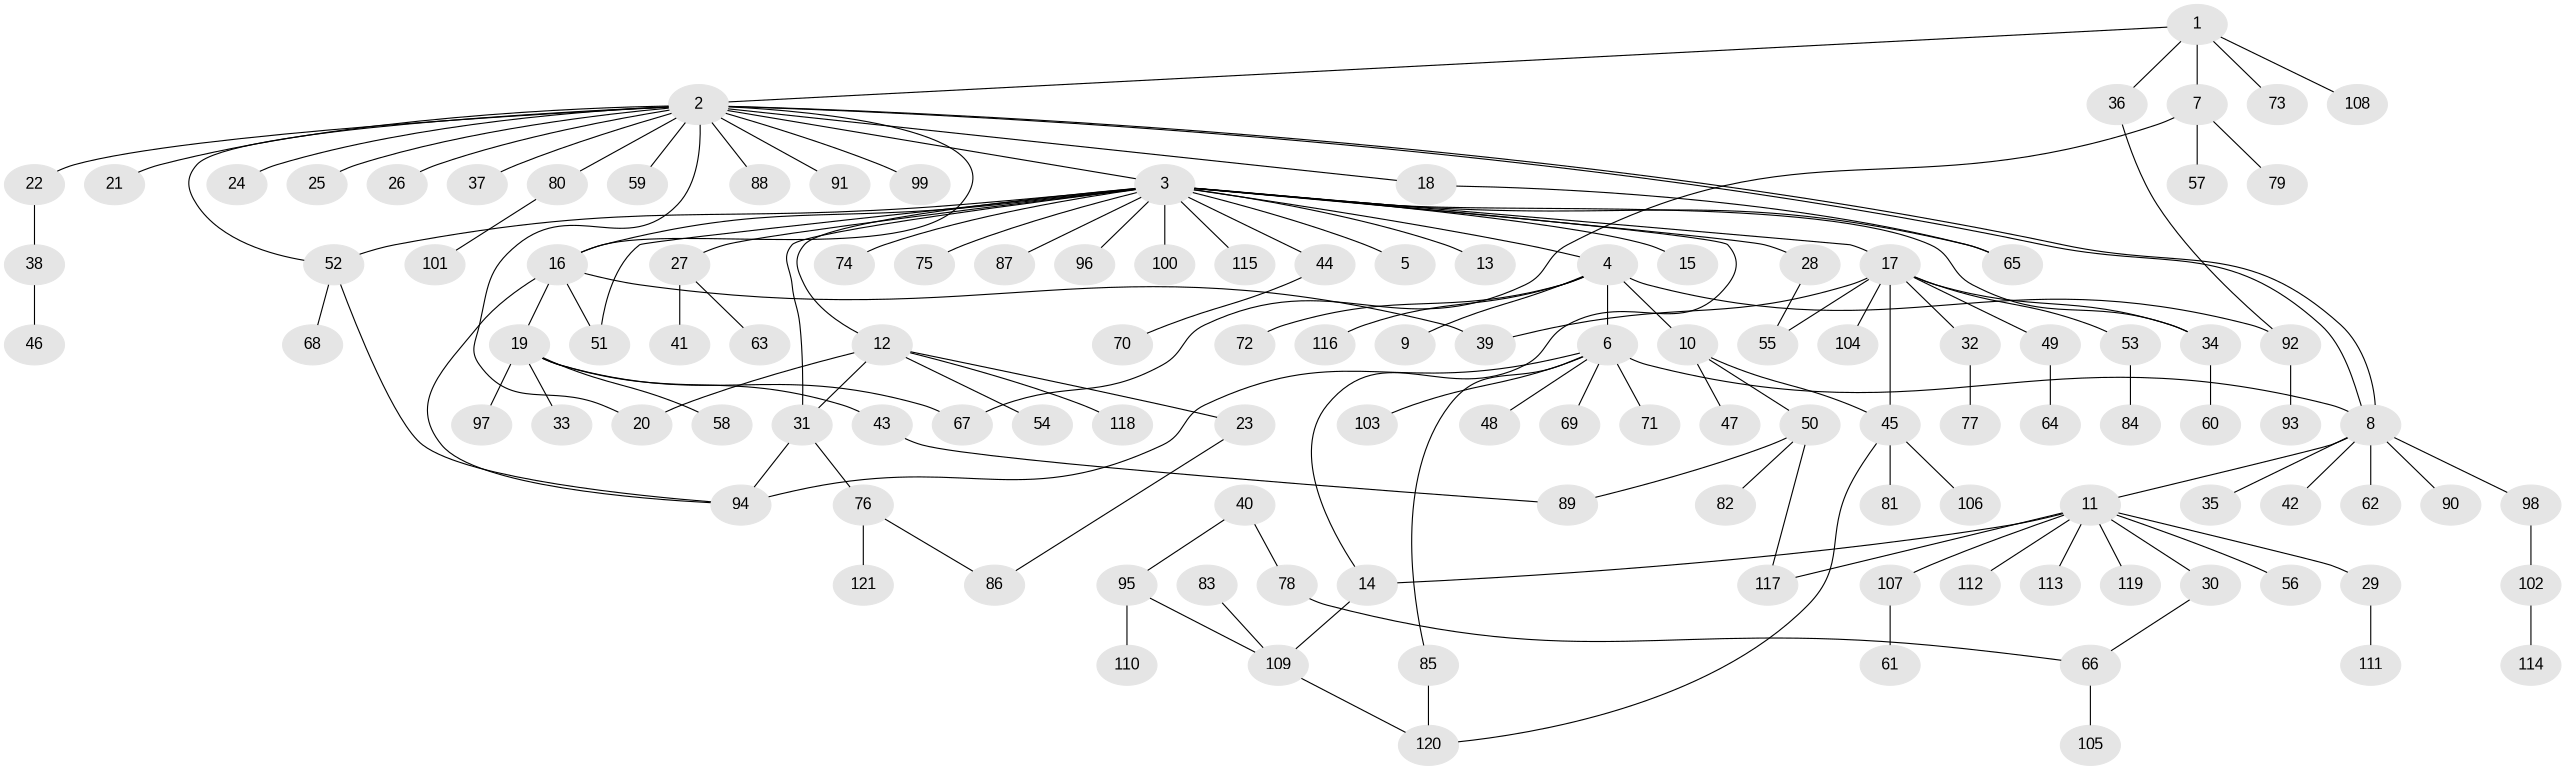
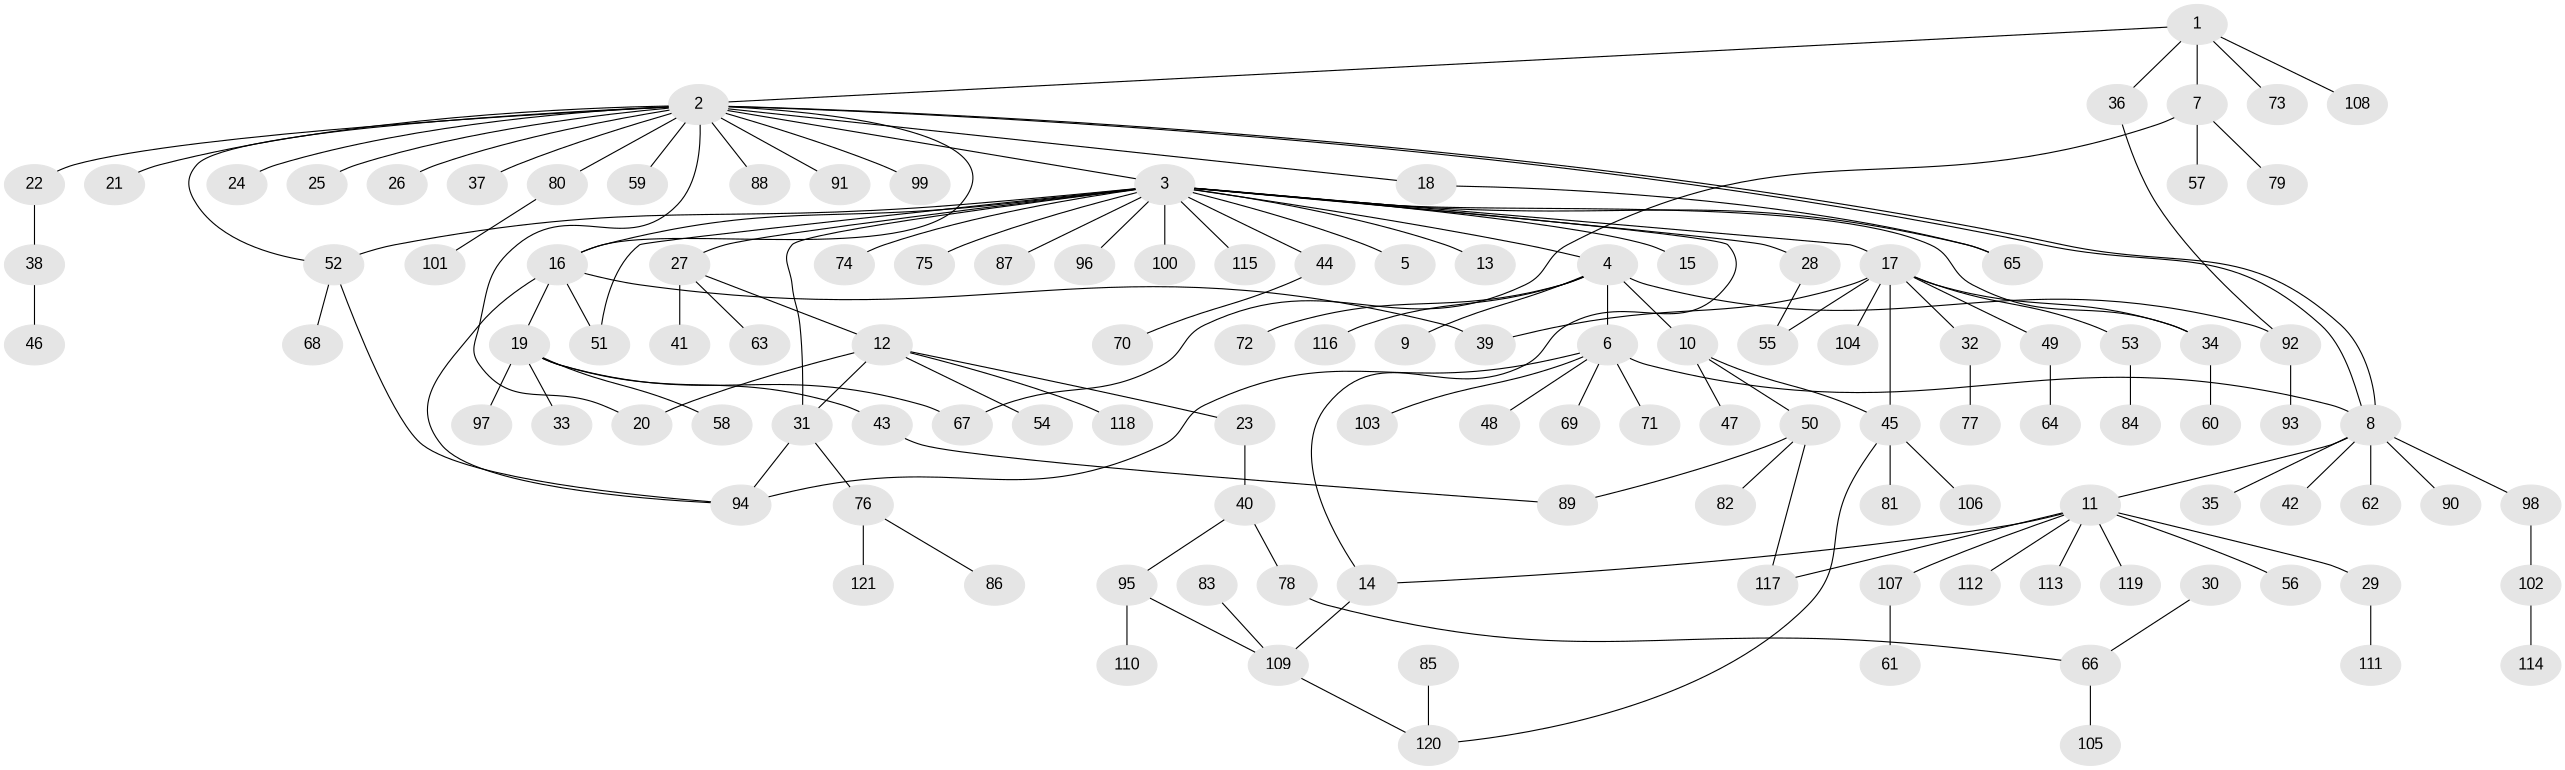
(910, 216) -> (781, 305)
(1426, 451) -> none
(1120, 505) -> (1245, 465)
(2151, 545) -> none
